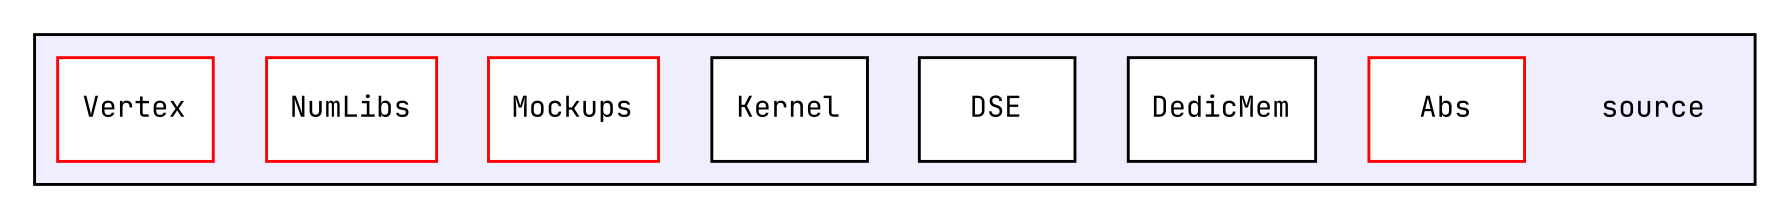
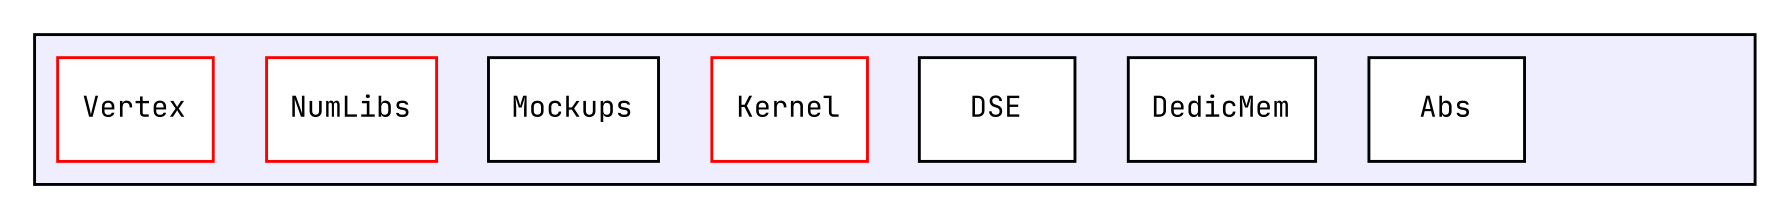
(574, 110) -> (574, 110)
(790, 110) -> (790, 110)
(1447, 110) -> (1447, 110)
(1654, 110) -> none
